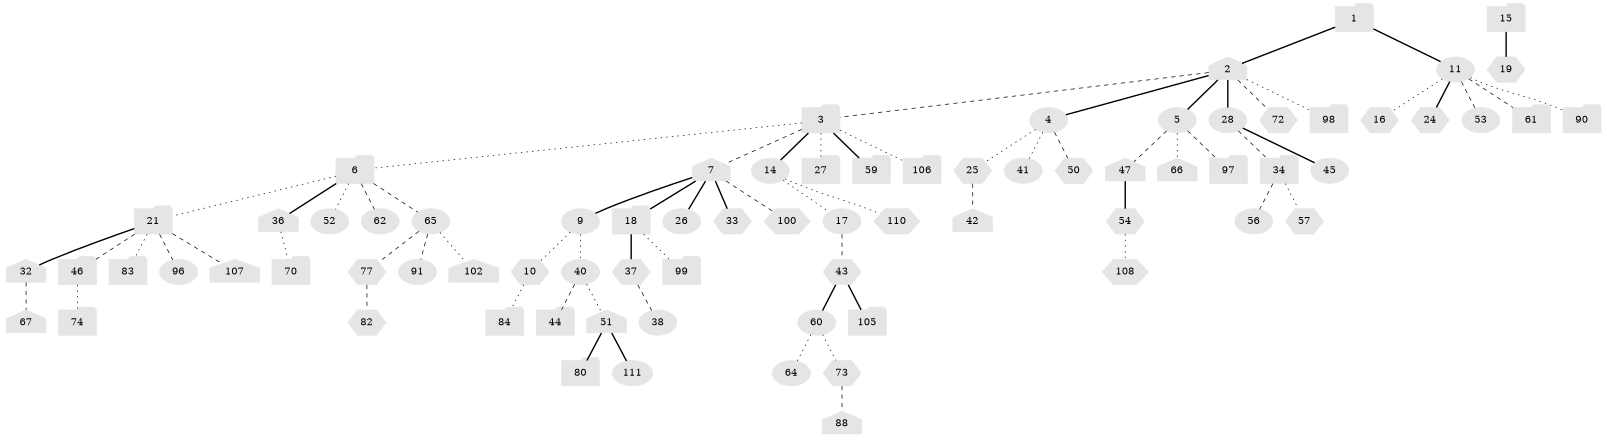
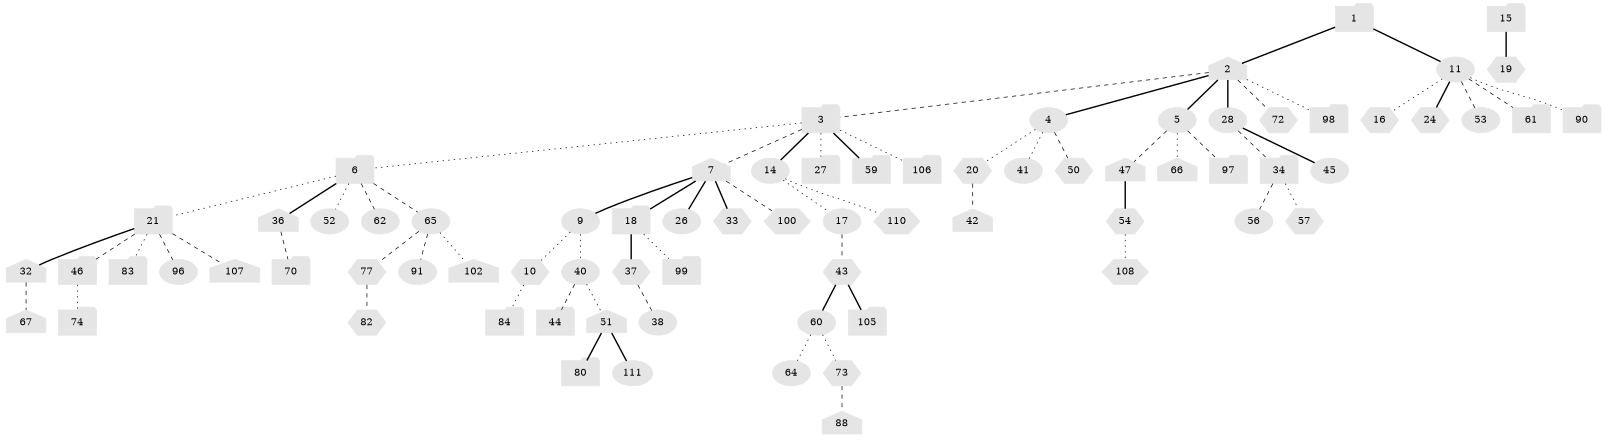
(973, 171) -> (973, 171)
(284, 246) -> (284, 246)
